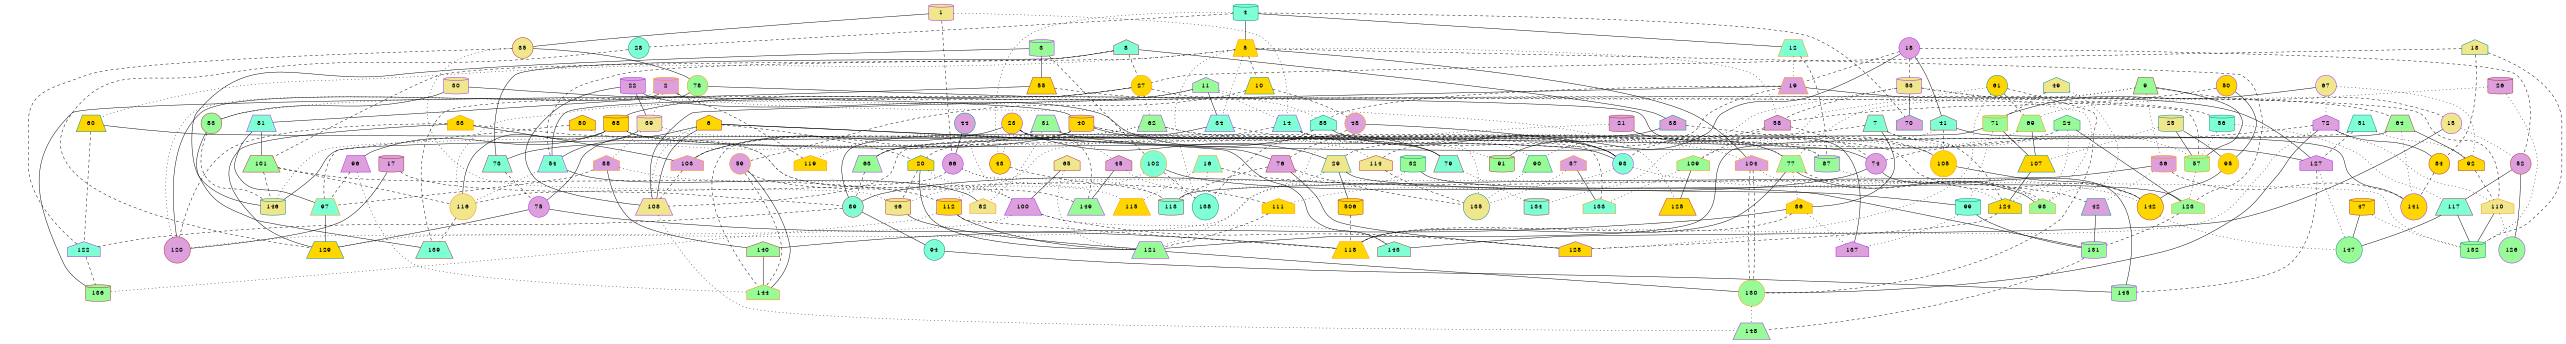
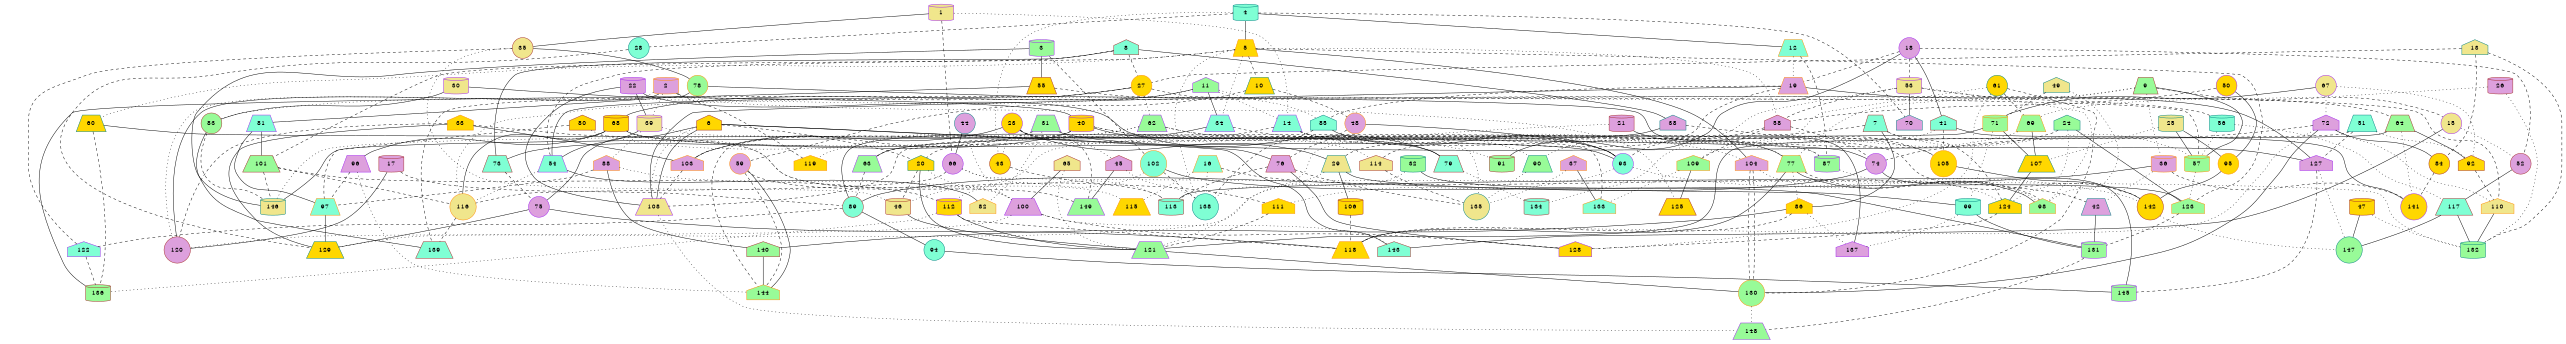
(87, 187) -> (104, 208)
(1351, 207) -> (1351, 207)
(2512, 250) -> none
